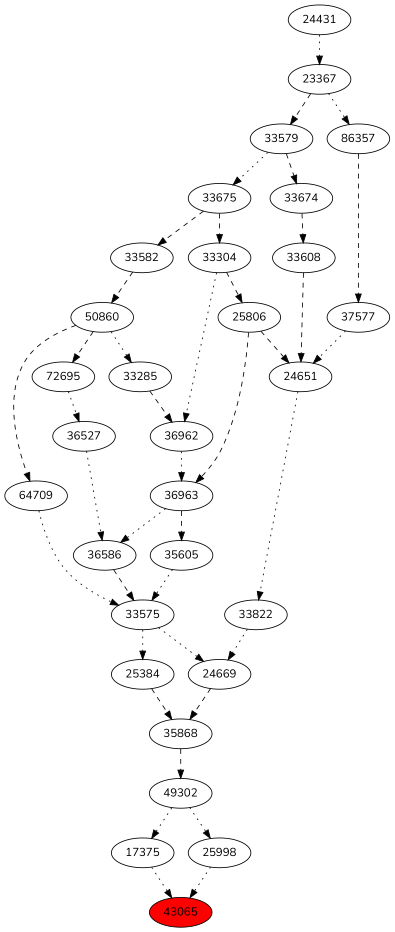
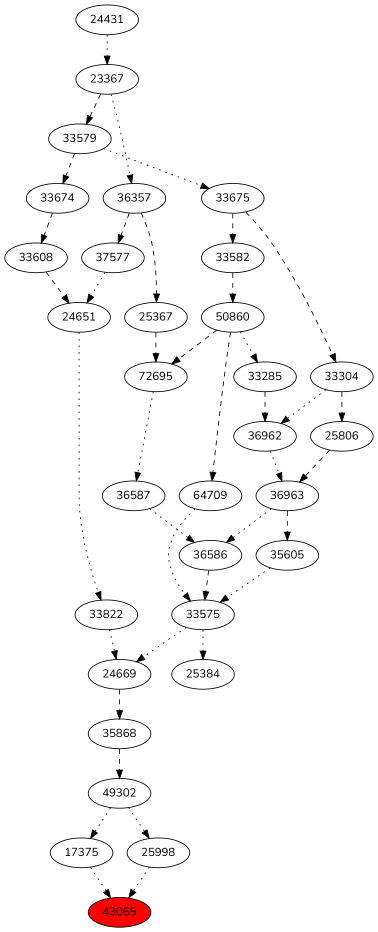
(358, 139) -> (134, 198)
none -> (156, 317)
(272, 344) -> none
(84, 436) -> (134, 496)
(159, 701) -> none
